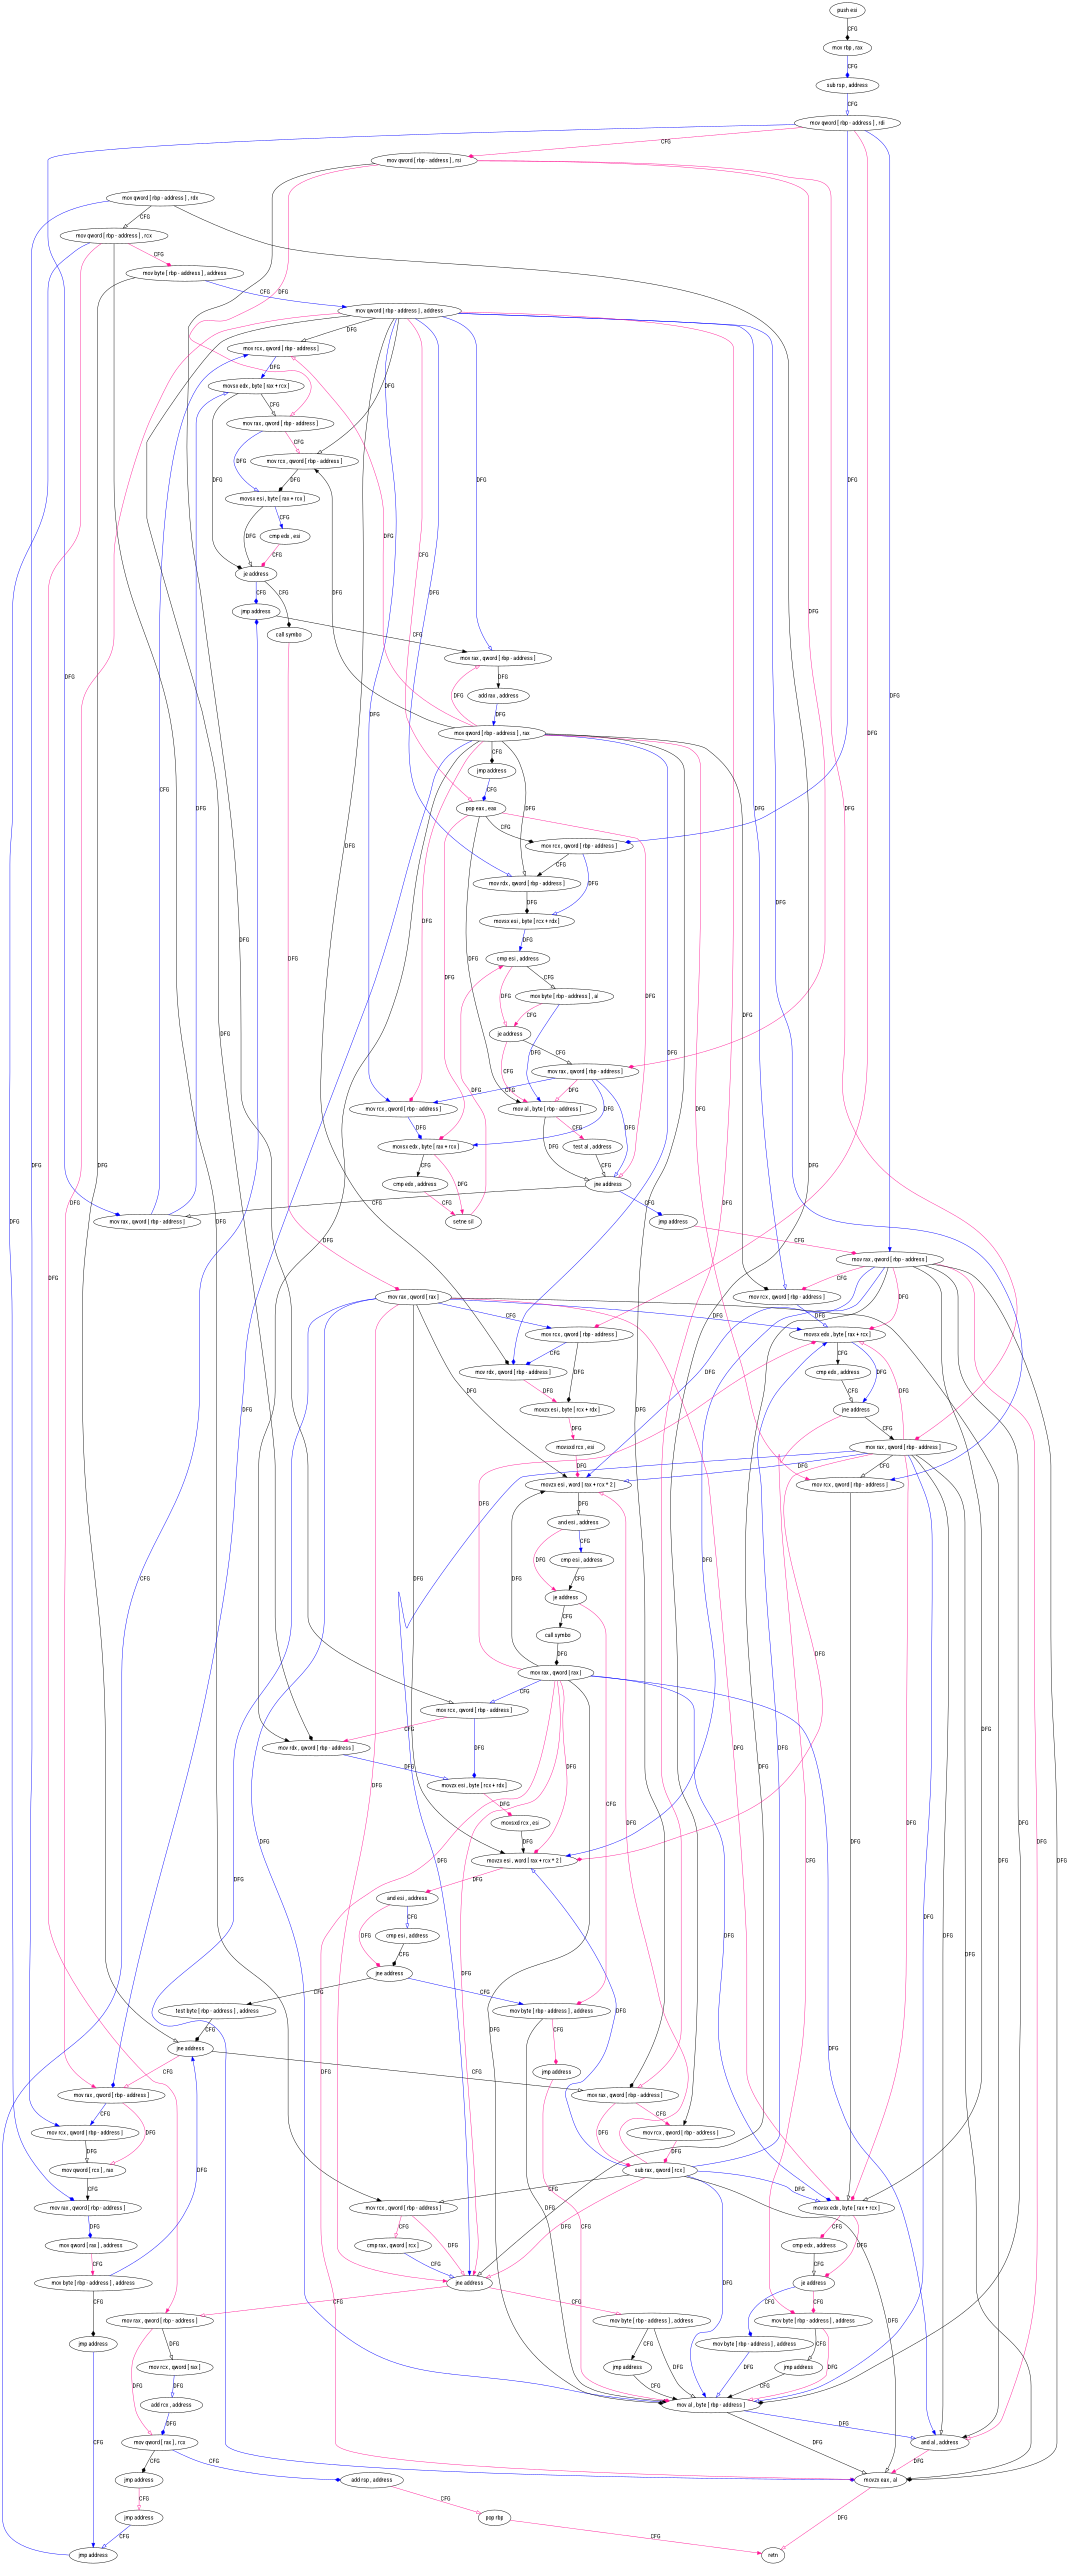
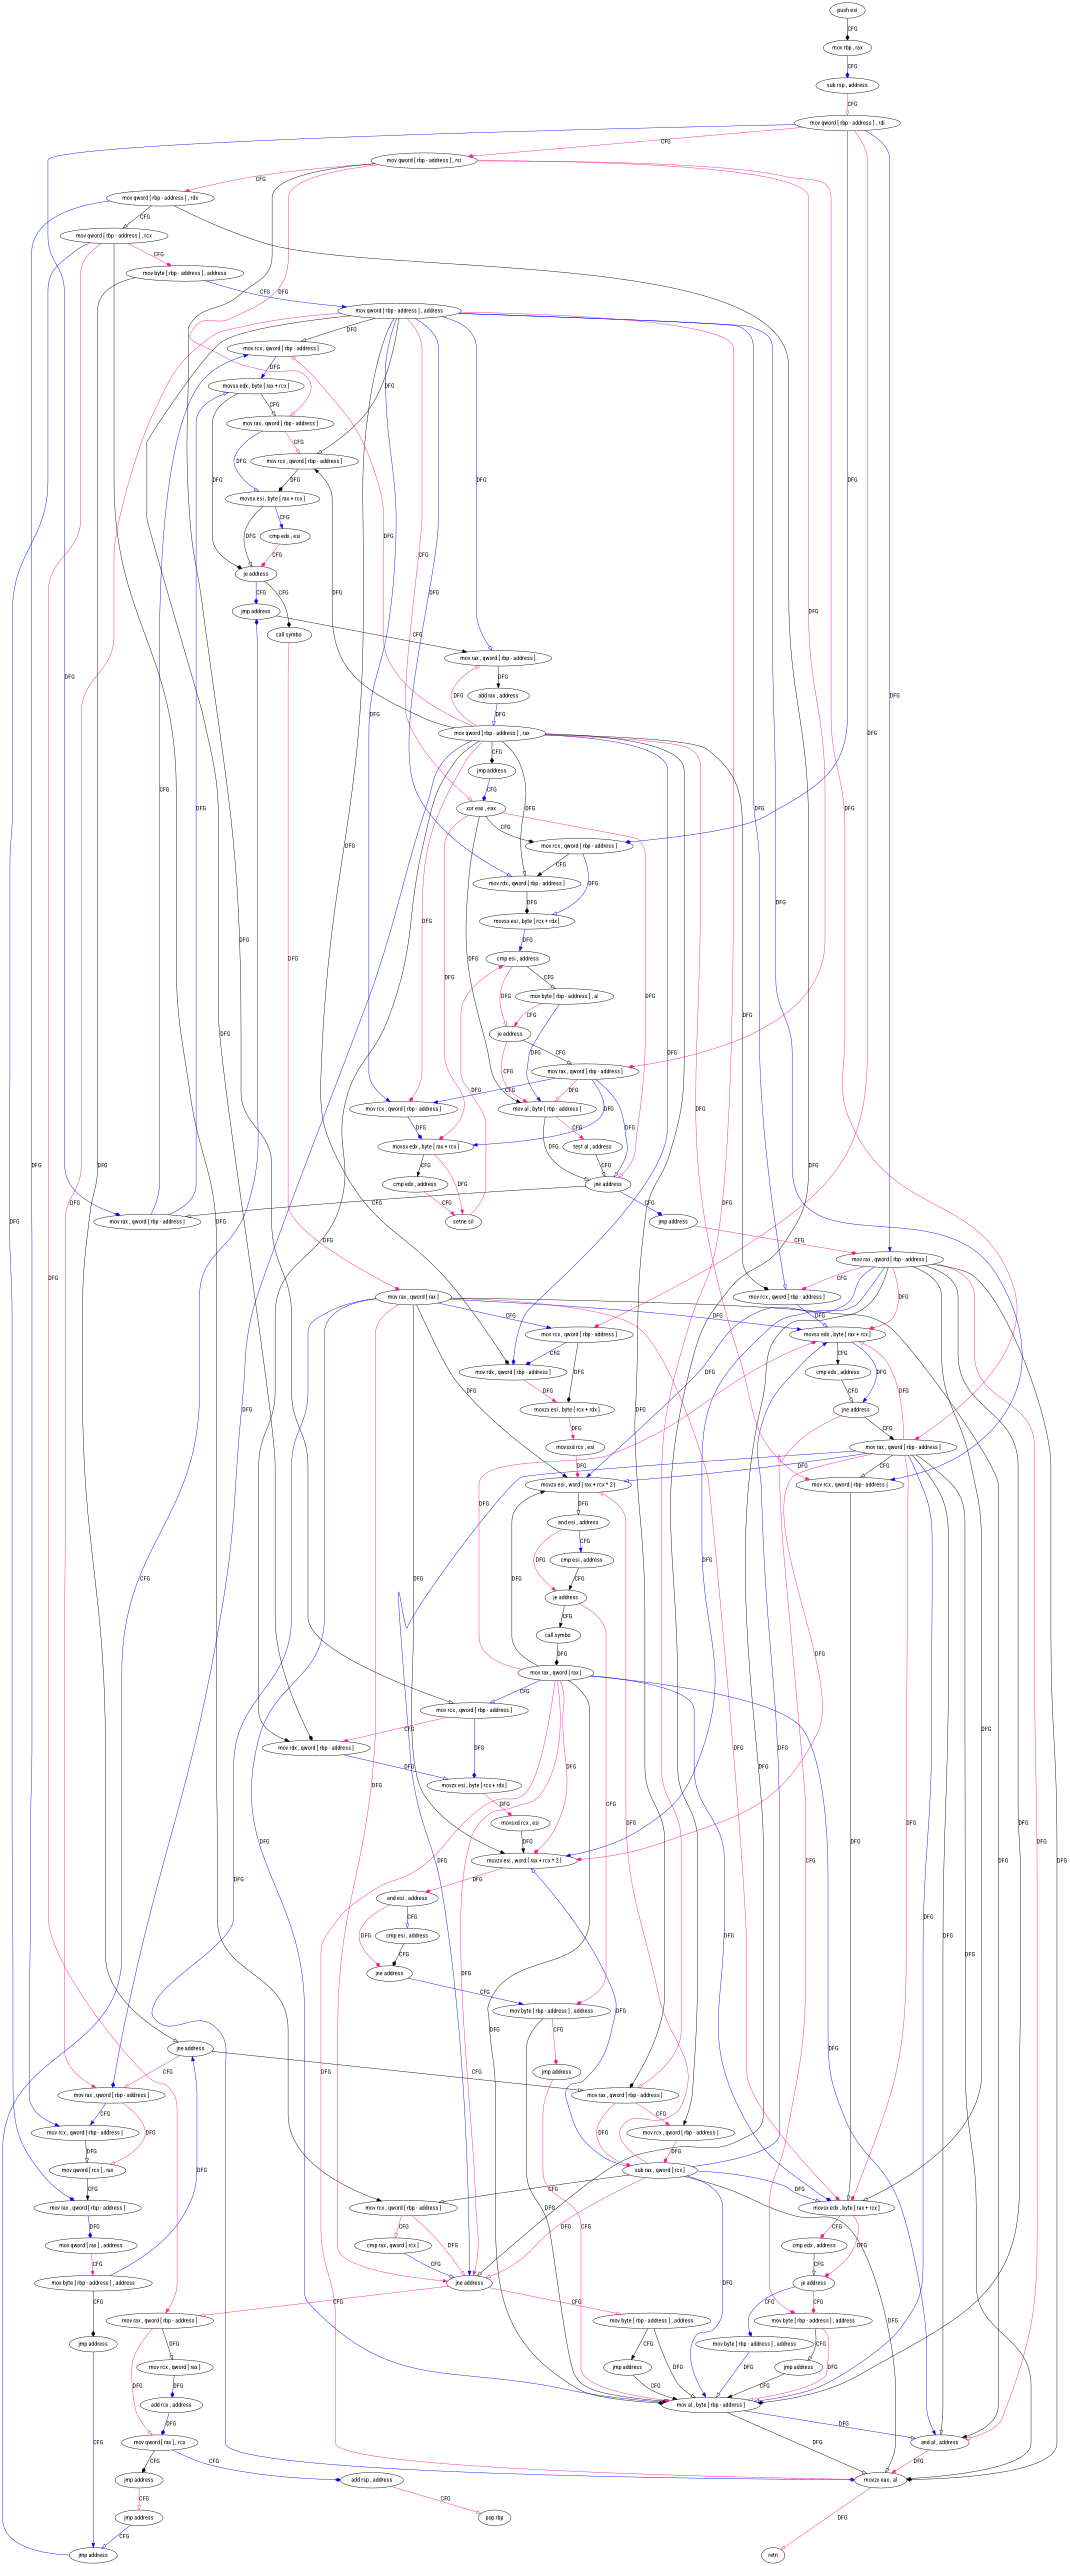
(847, 102) -> (847, 102)
none -> (282, 173)
(496, 712) -> (496, 712)
(481, 809) -> (481, 809)
(217, 2011) -> none
(173, 2384) -> (173, 2384)
(634, 2537) -> none
